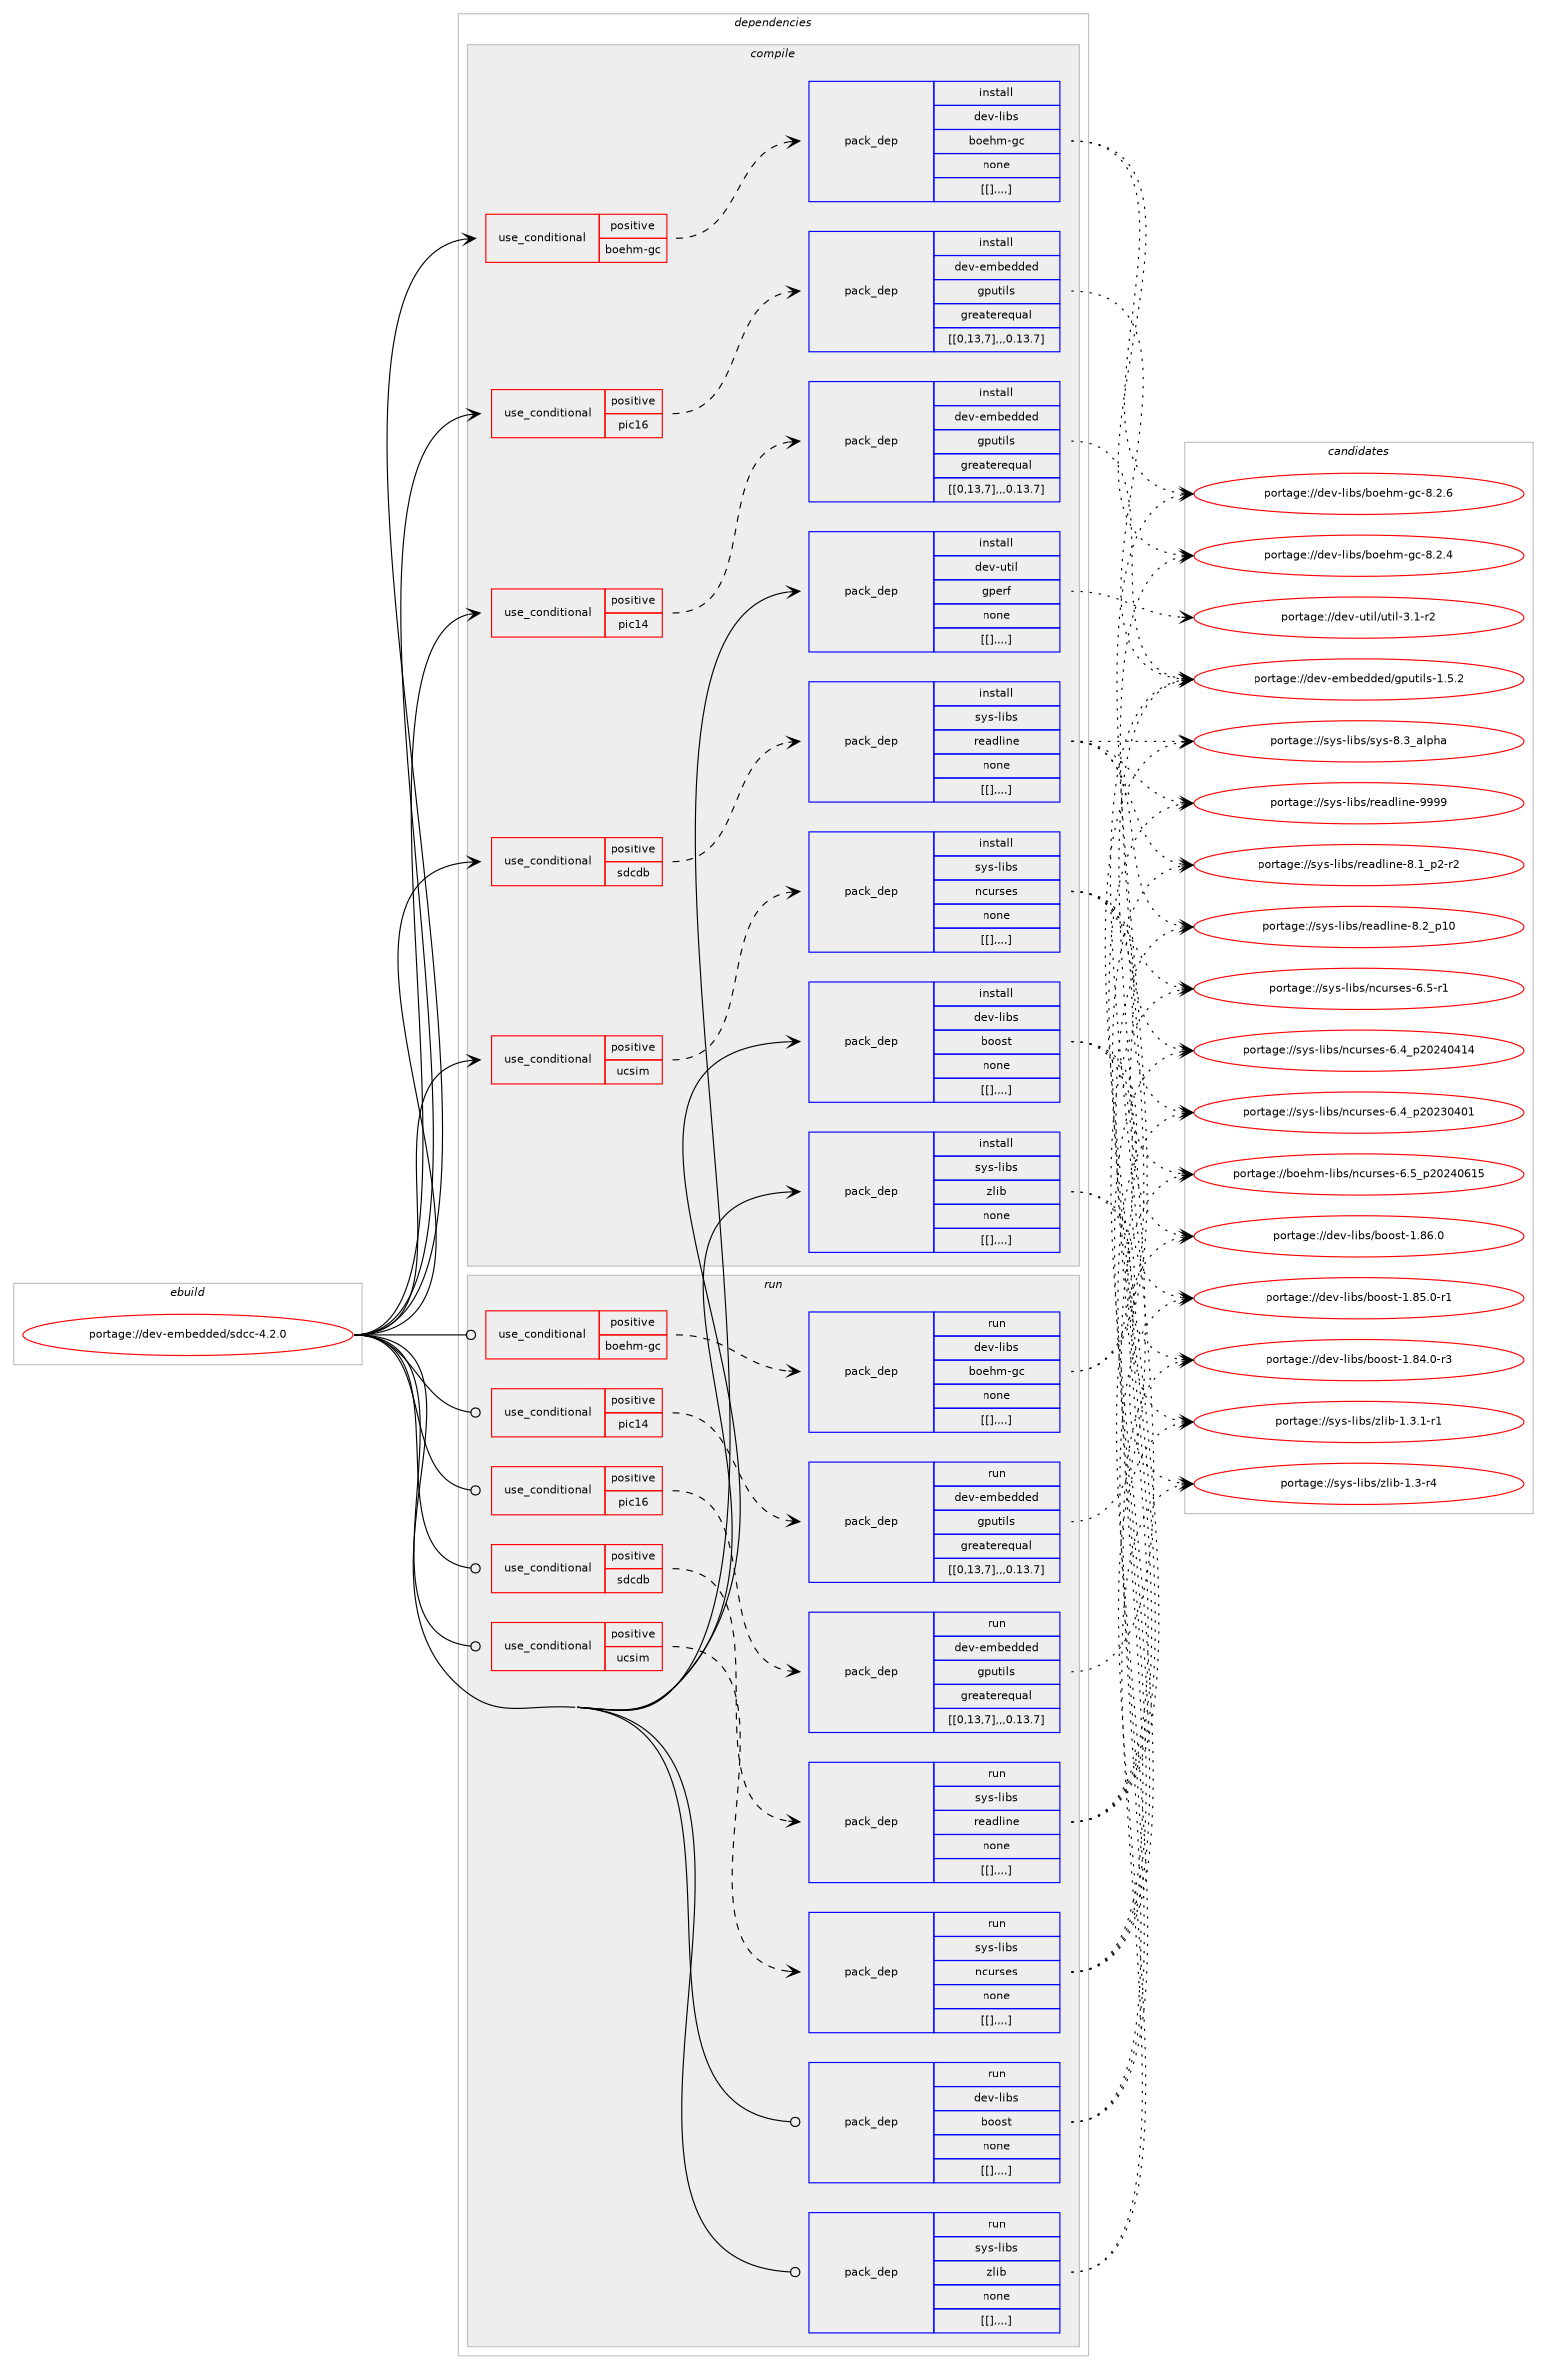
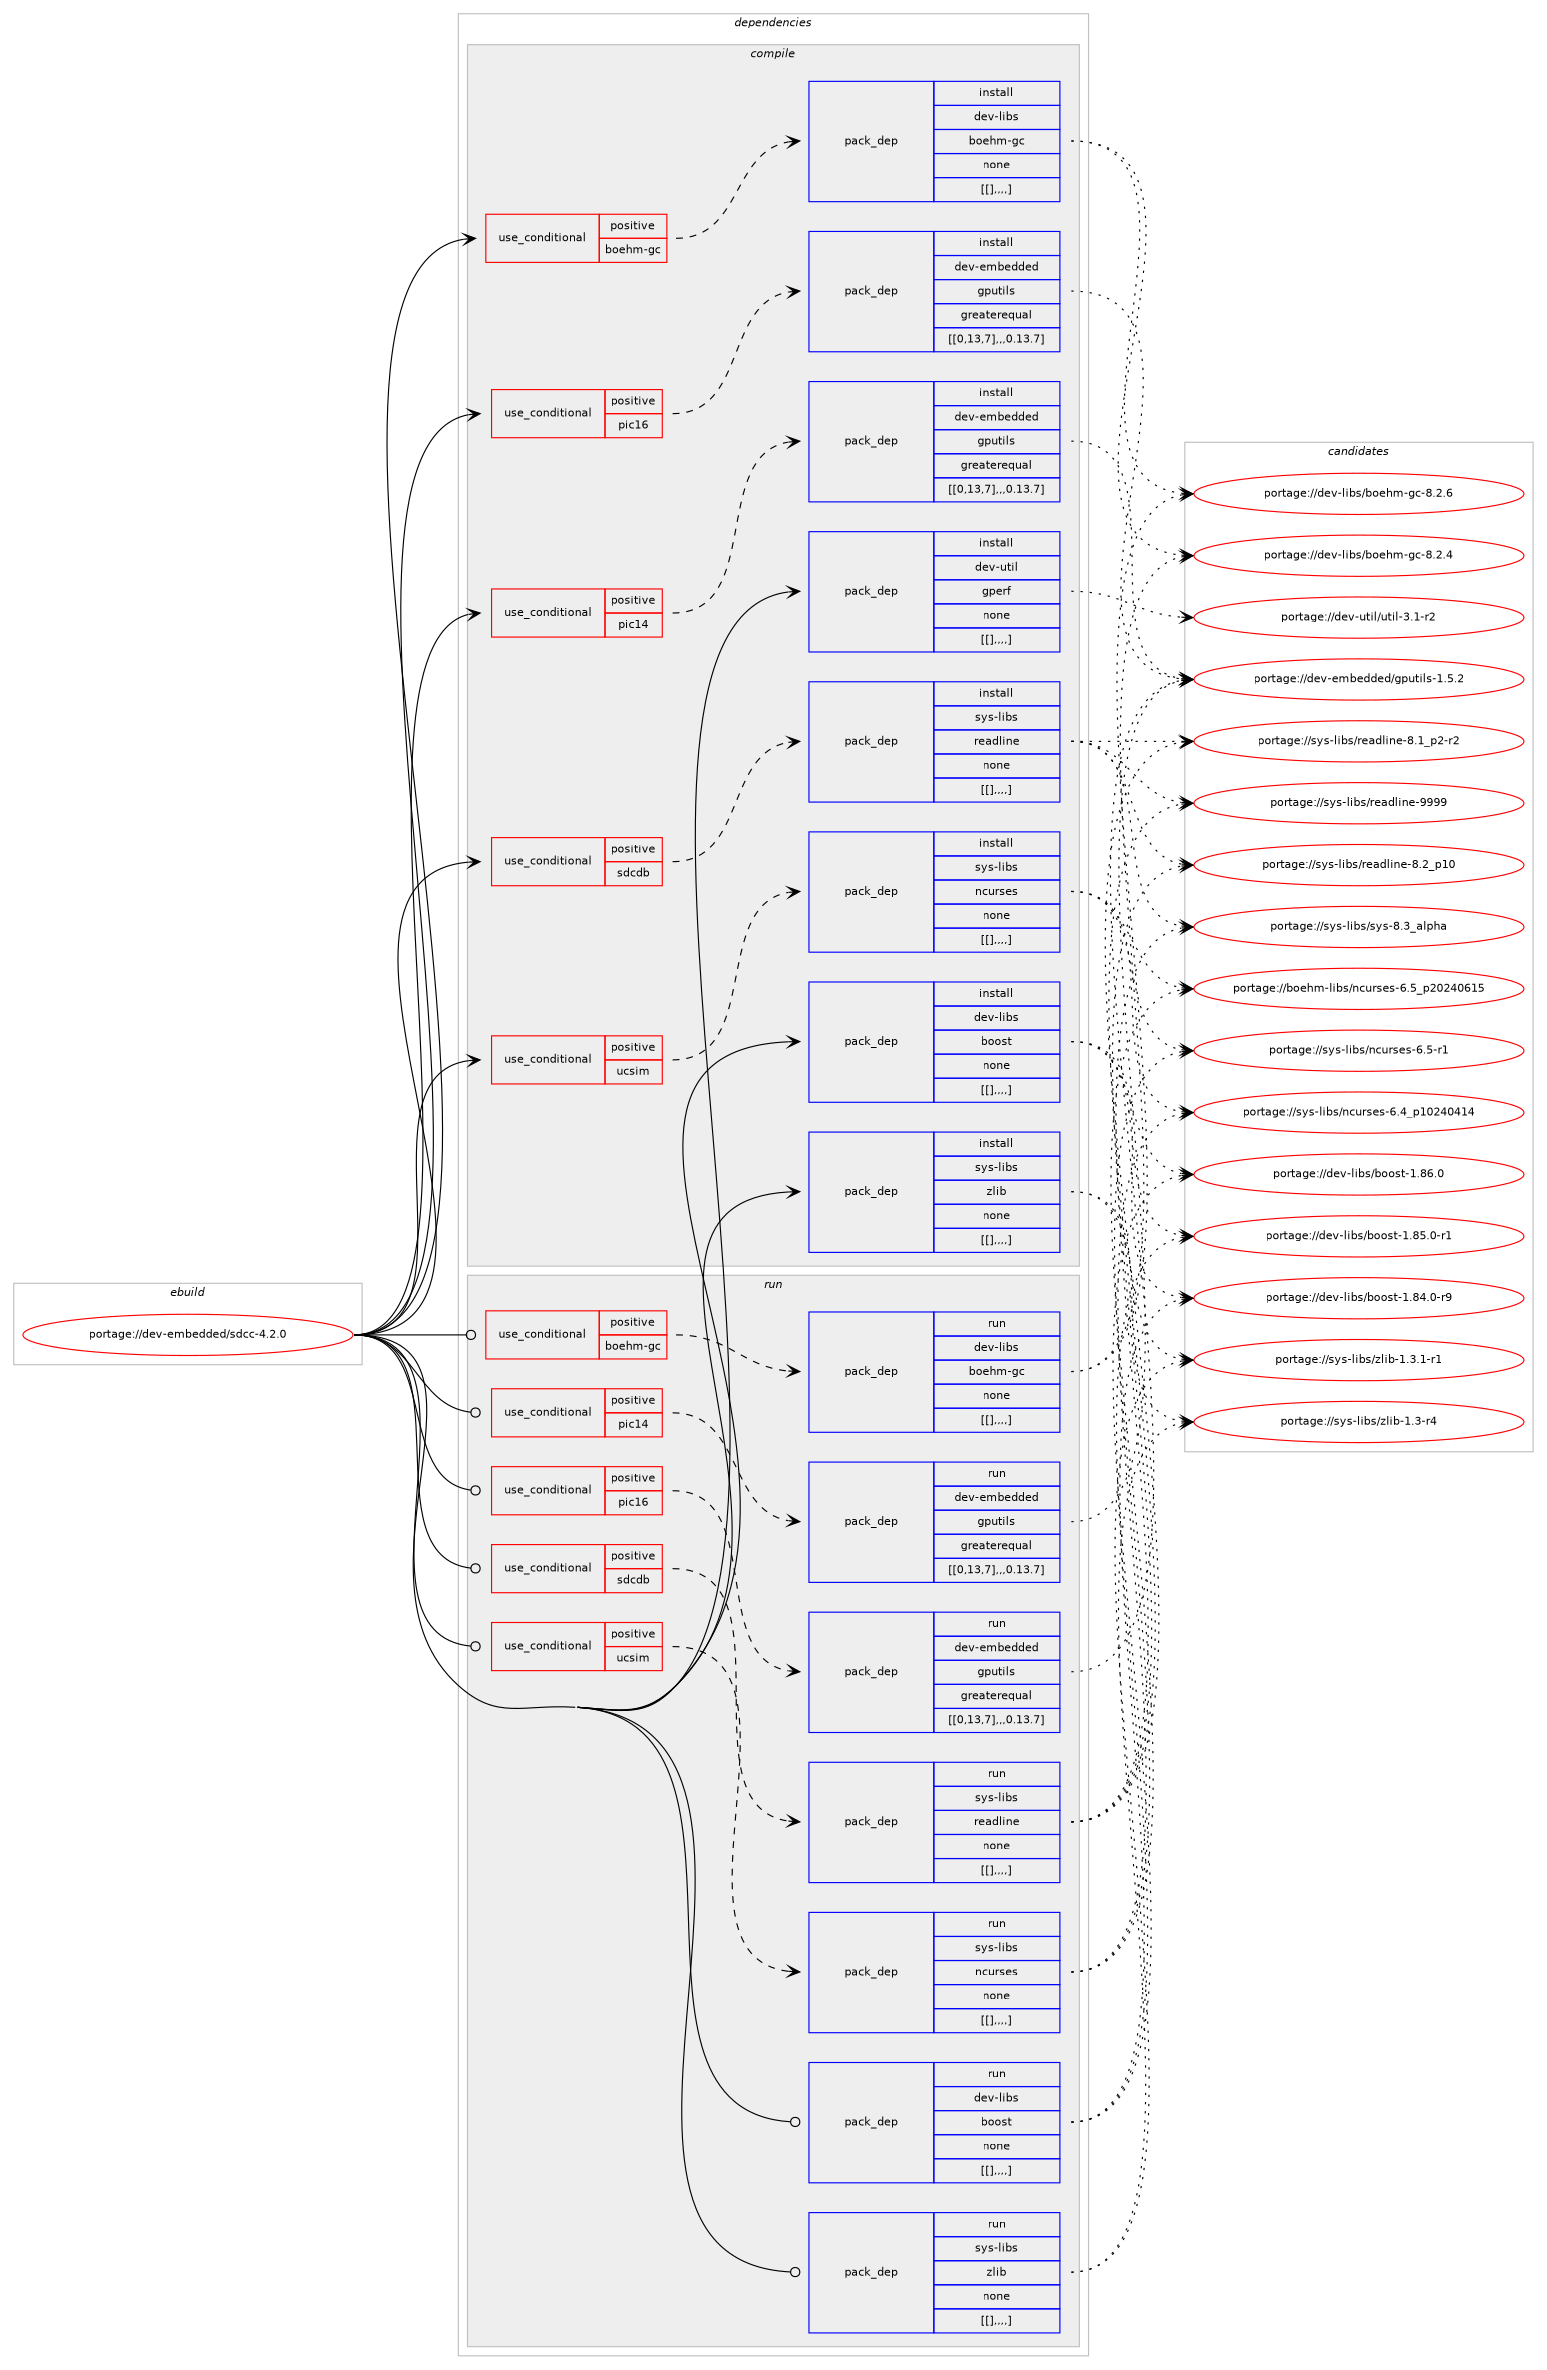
(1359, 1051) -> (1359, 1113)
(1359, 1113) -> none
(1359, 1360) -> (1359, 1298)
